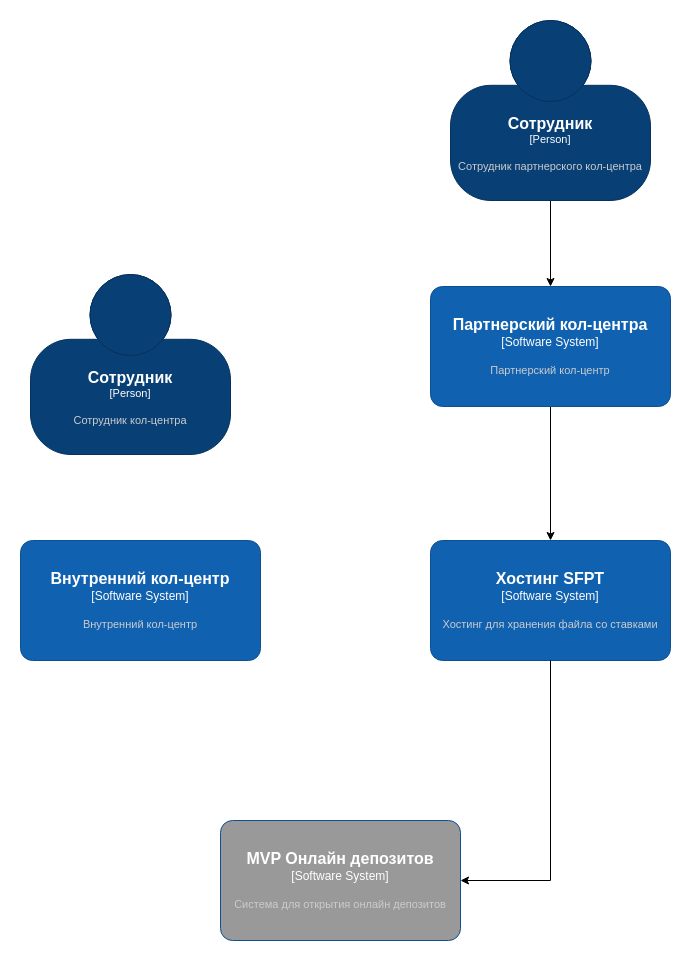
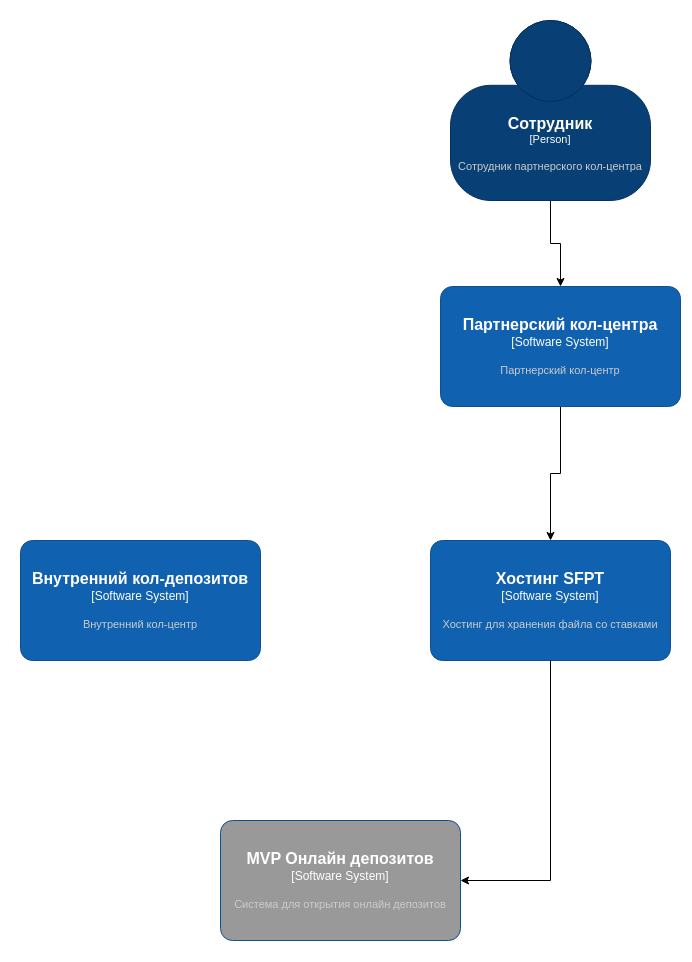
(551, 347) -> (561, 347)
(131, 365) -> none
(141, 601) -> (141, 601)
